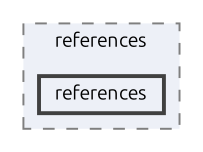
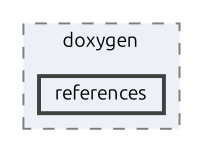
(101, 42) -> (101, 42)
